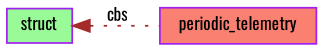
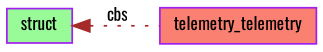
(238, 26) -> (238, 26)
